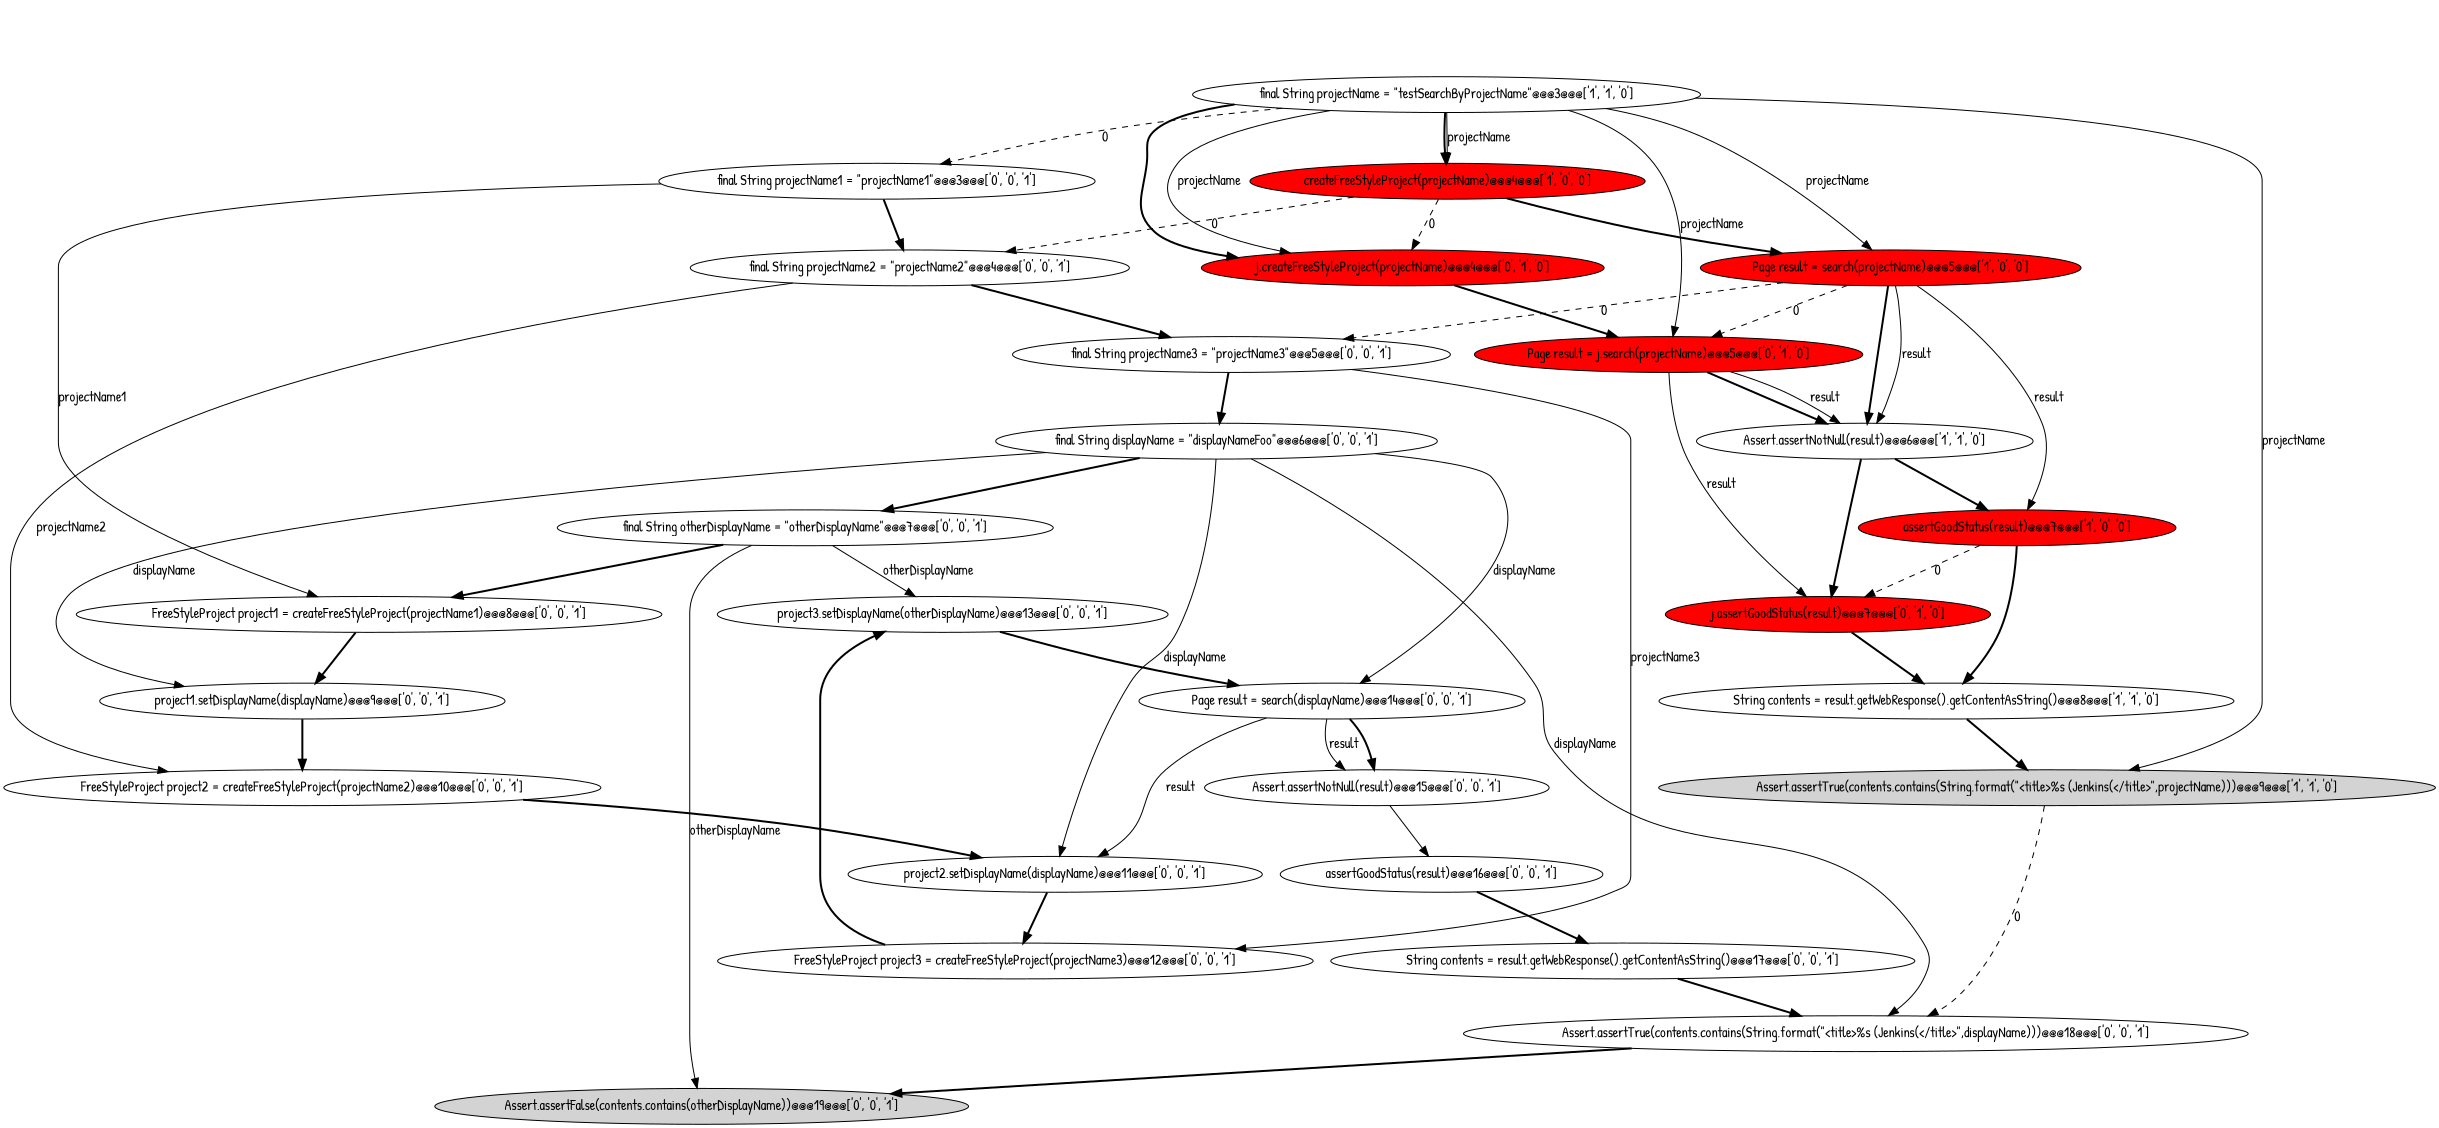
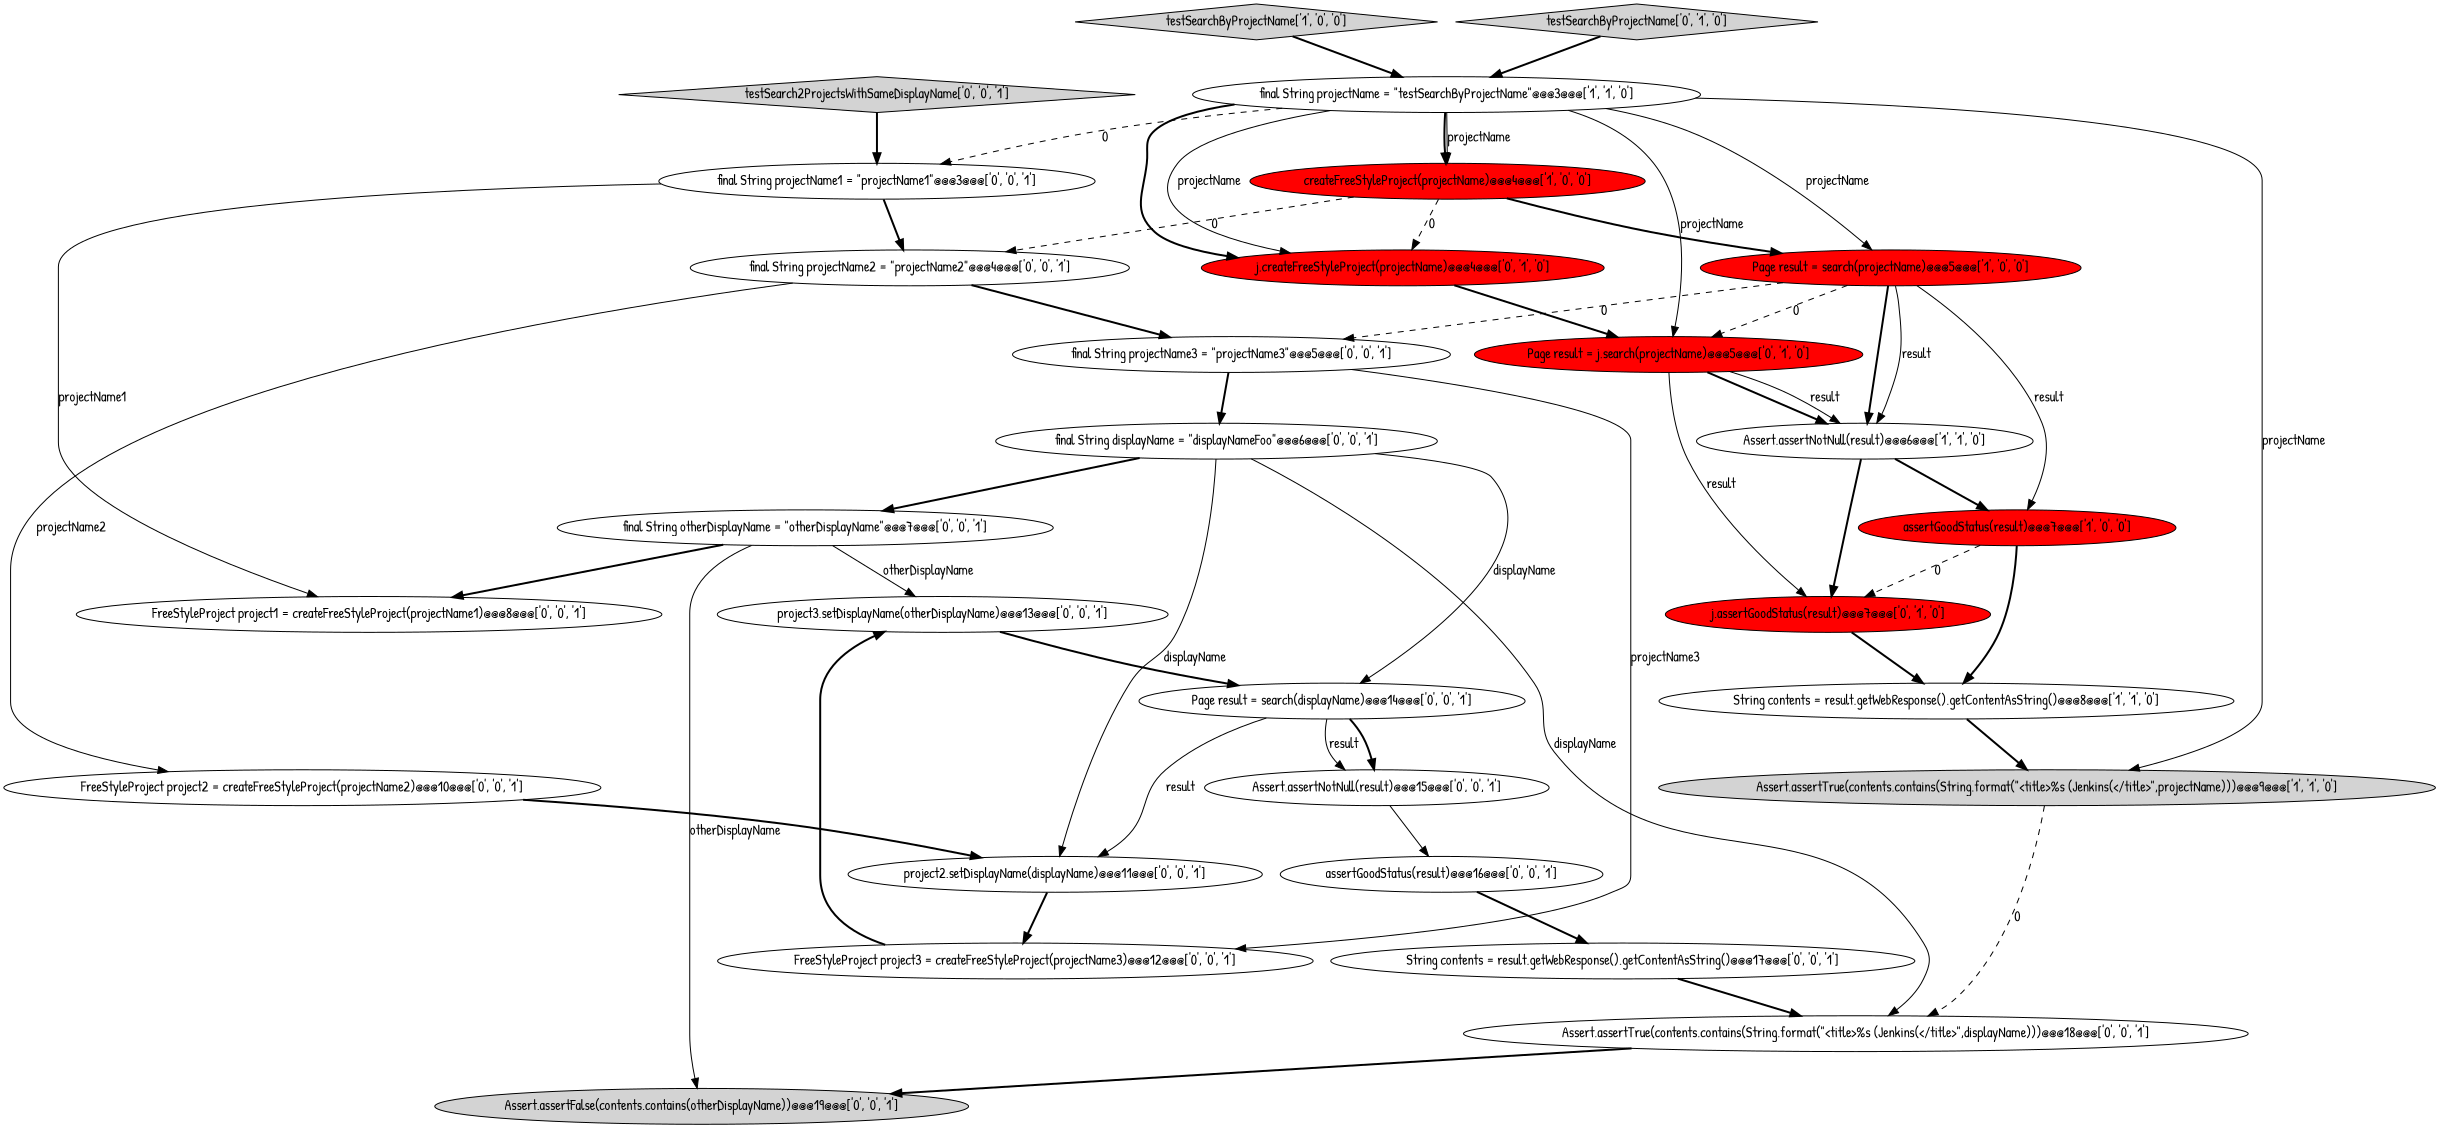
none -> (1256, 22)
none -> (1637, 22)
none -> (877, 95)
(302, 701) -> none
